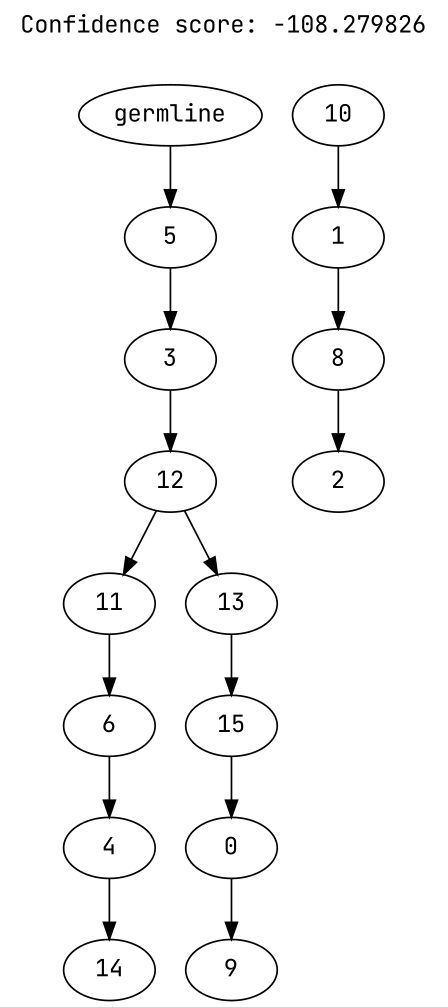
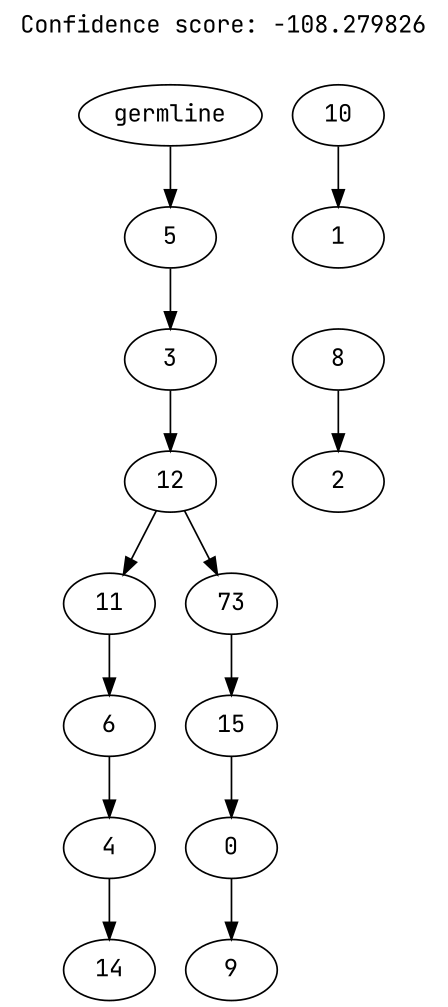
(338, 290) -> none
(231, 604) -> (231, 604)
